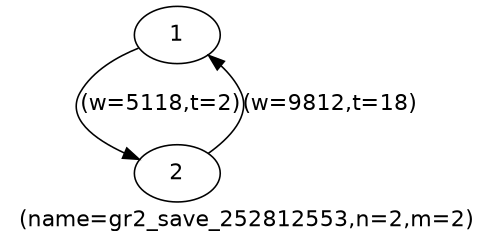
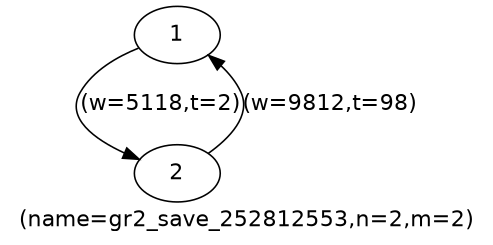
(330, 104) -> (330, 104)
